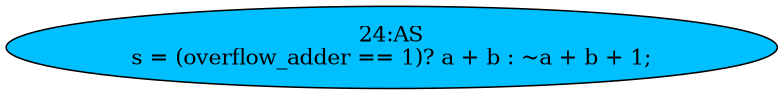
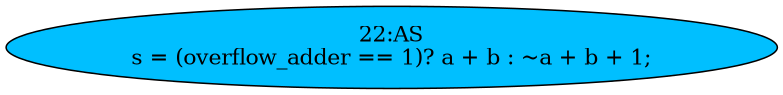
(392, 47) -> (392, 47)
